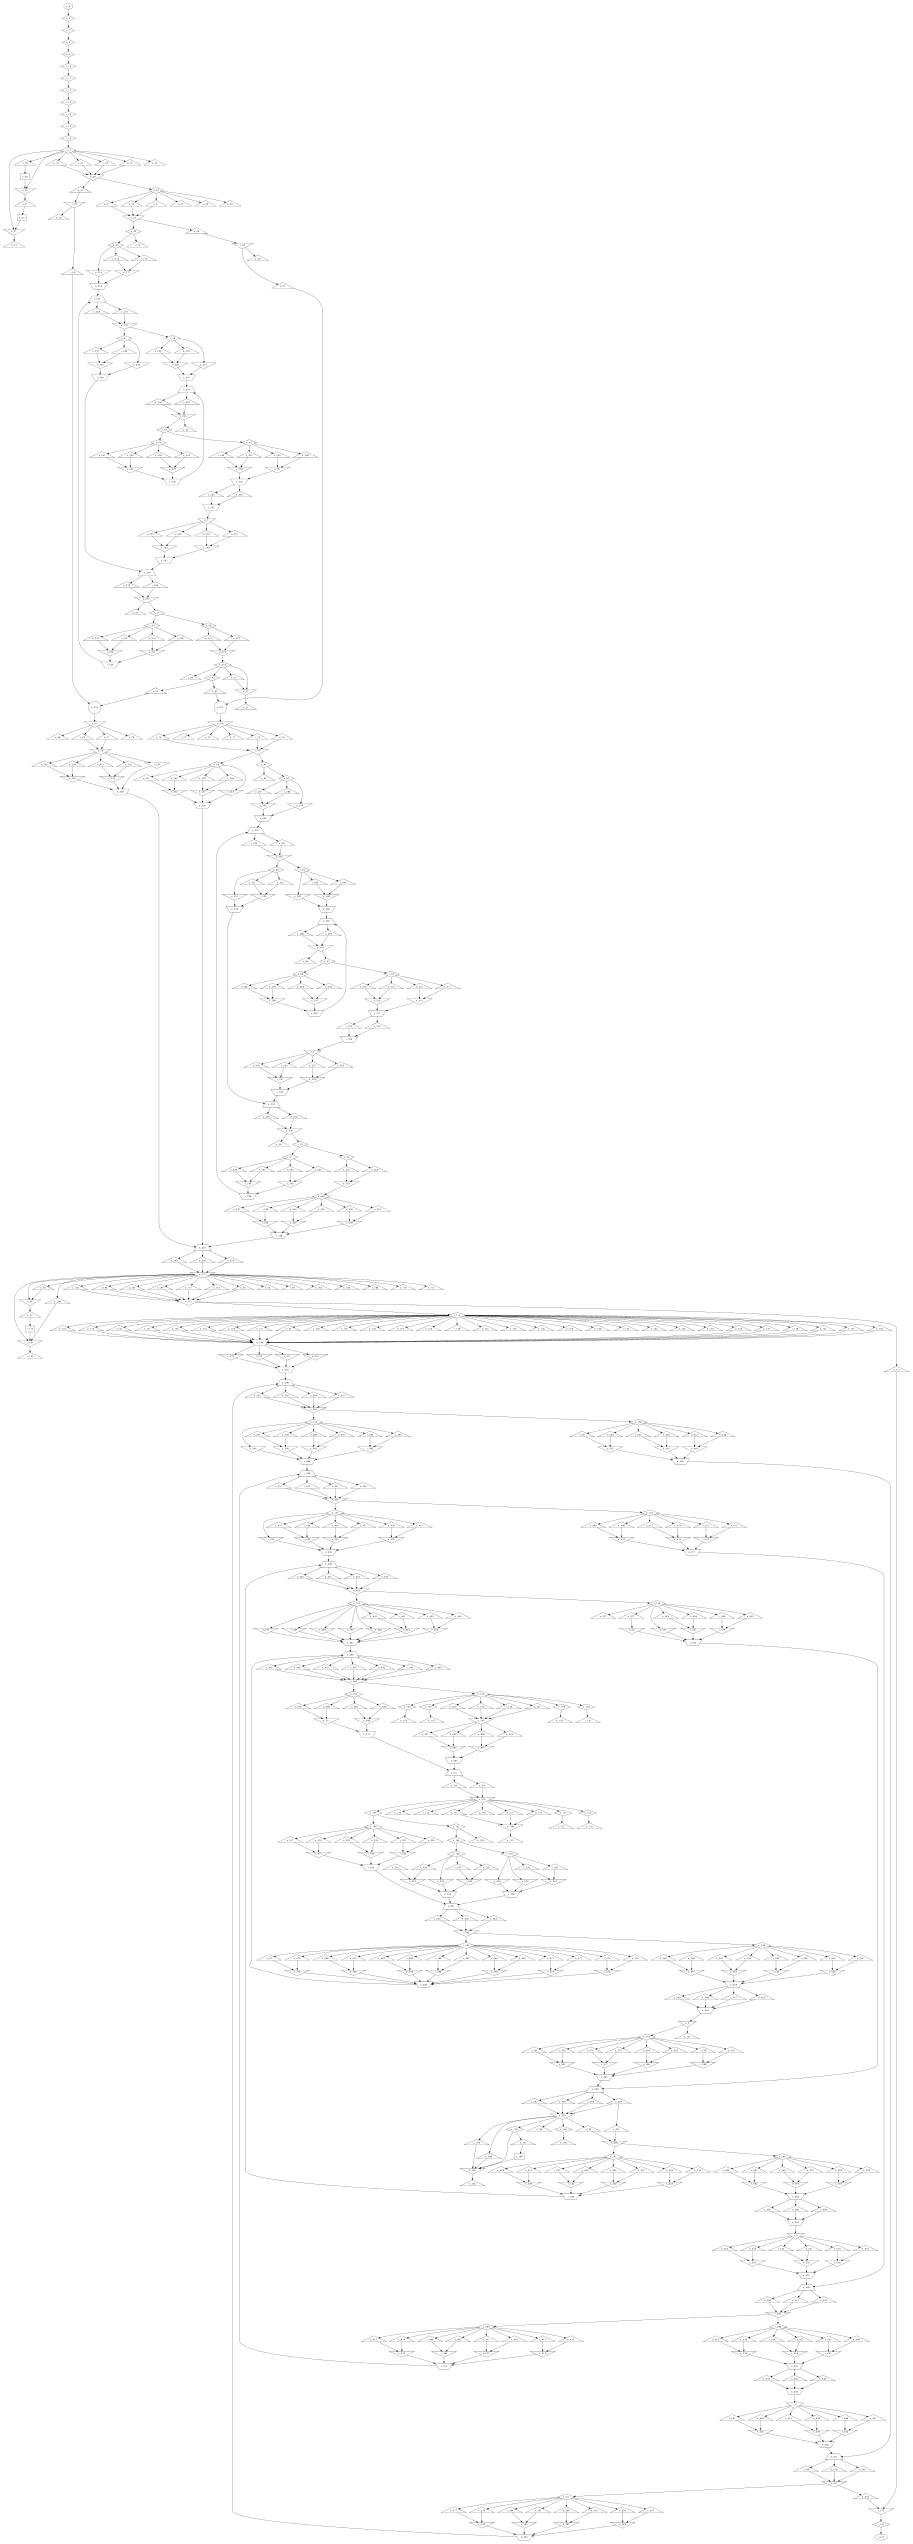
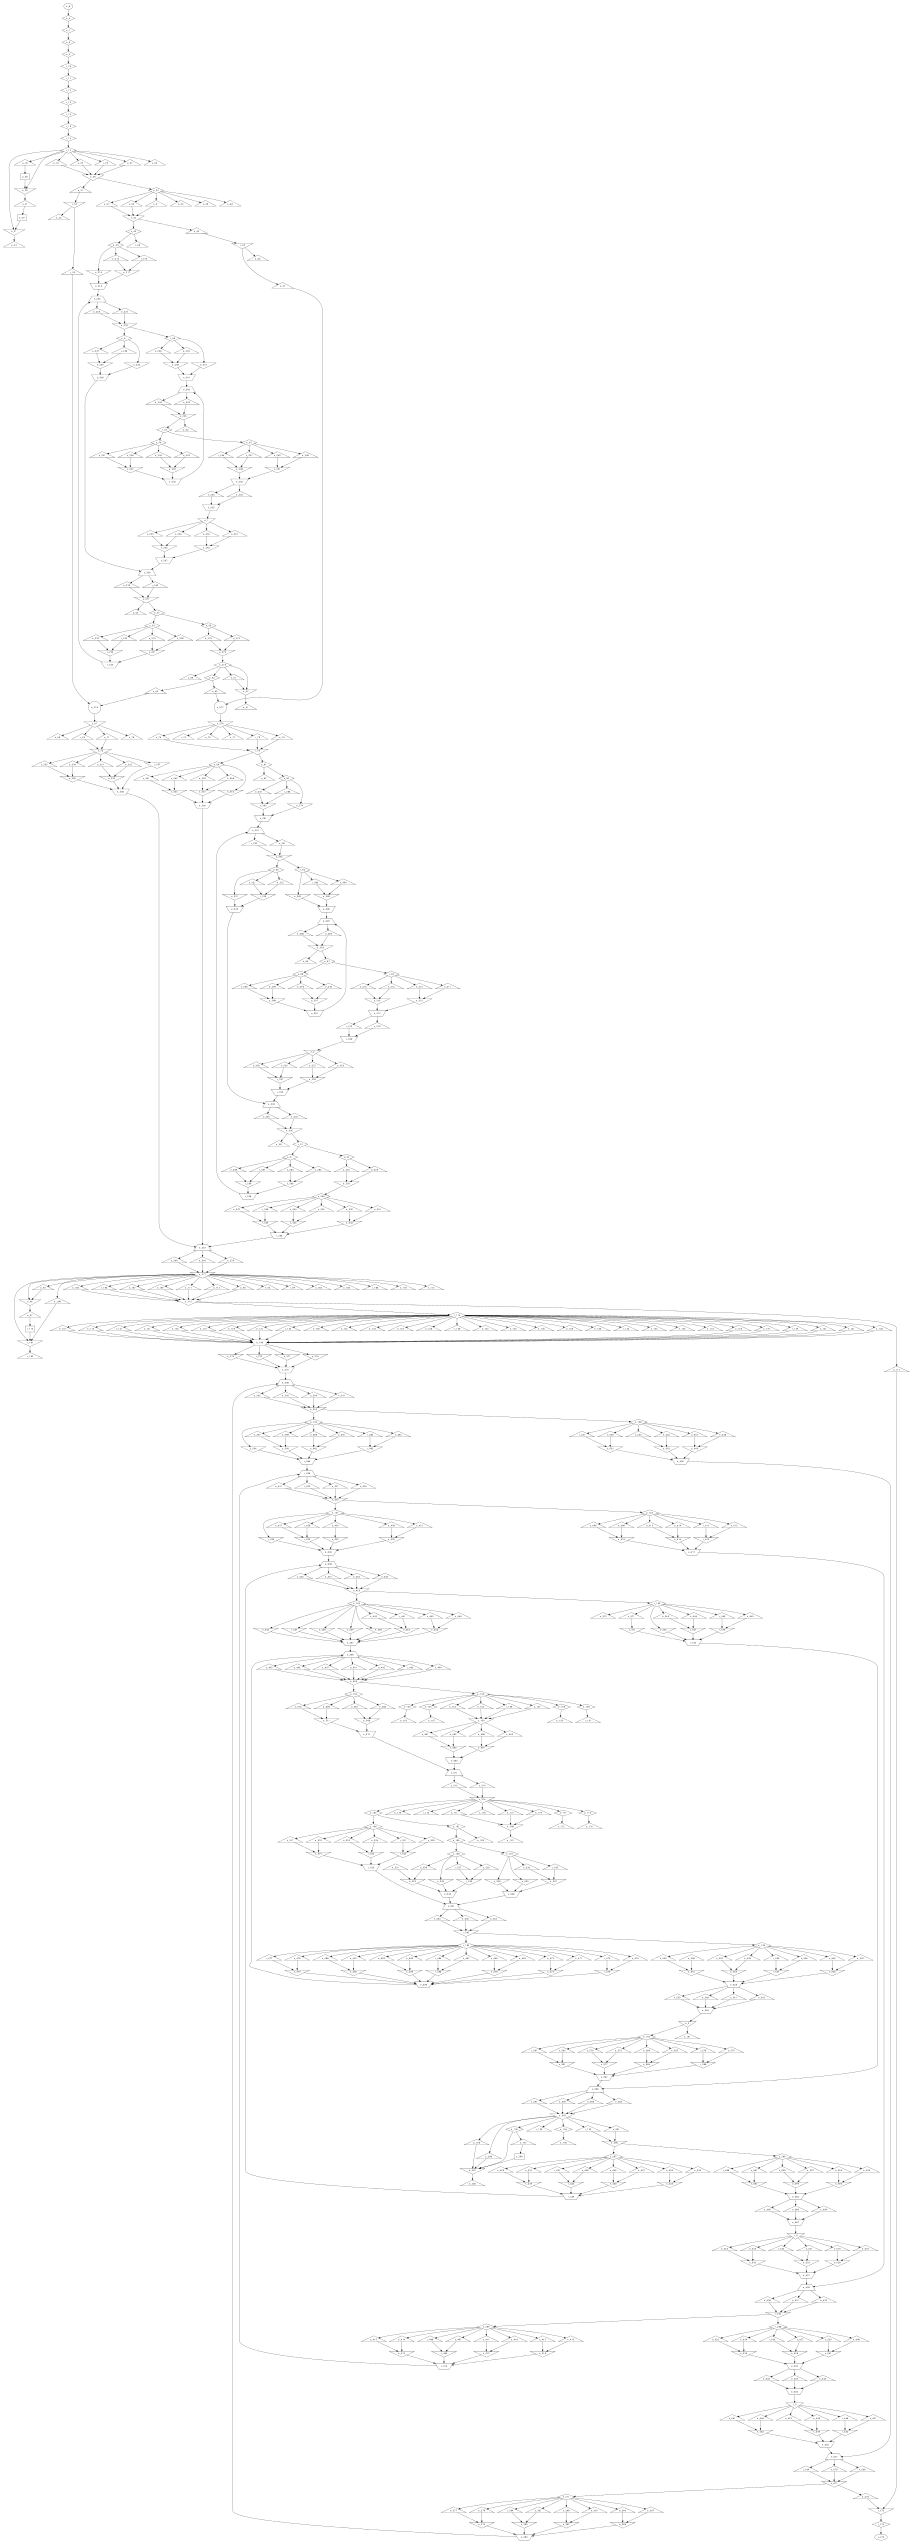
(363, 1526) -> none
(618, 2114) -> (589, 2122)
